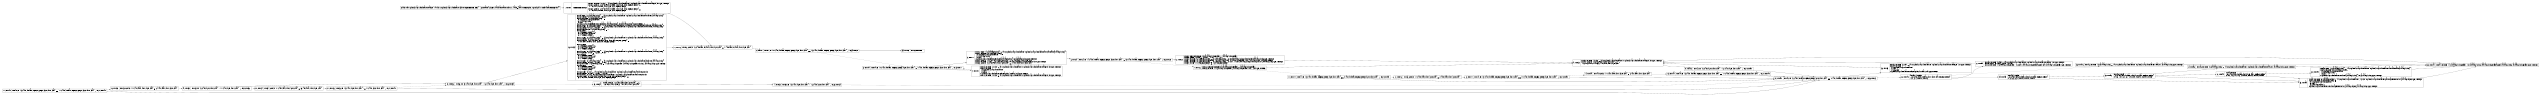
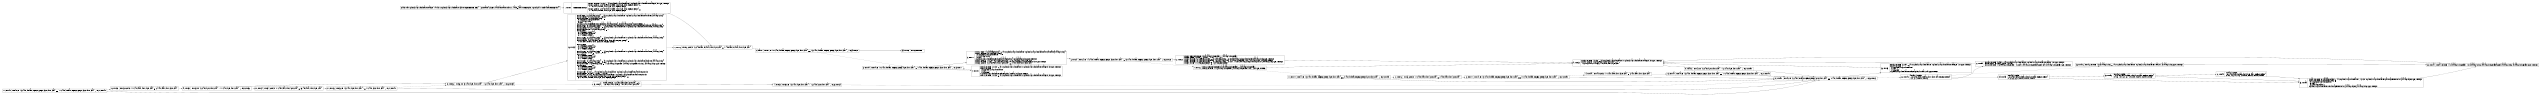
(2241, 67) -> none
(2361, 72) -> none
(984, 73) -> (985, 73)
(2231, 73) -> (2232, 73)
(2119, 74) -> (2120, 74)
